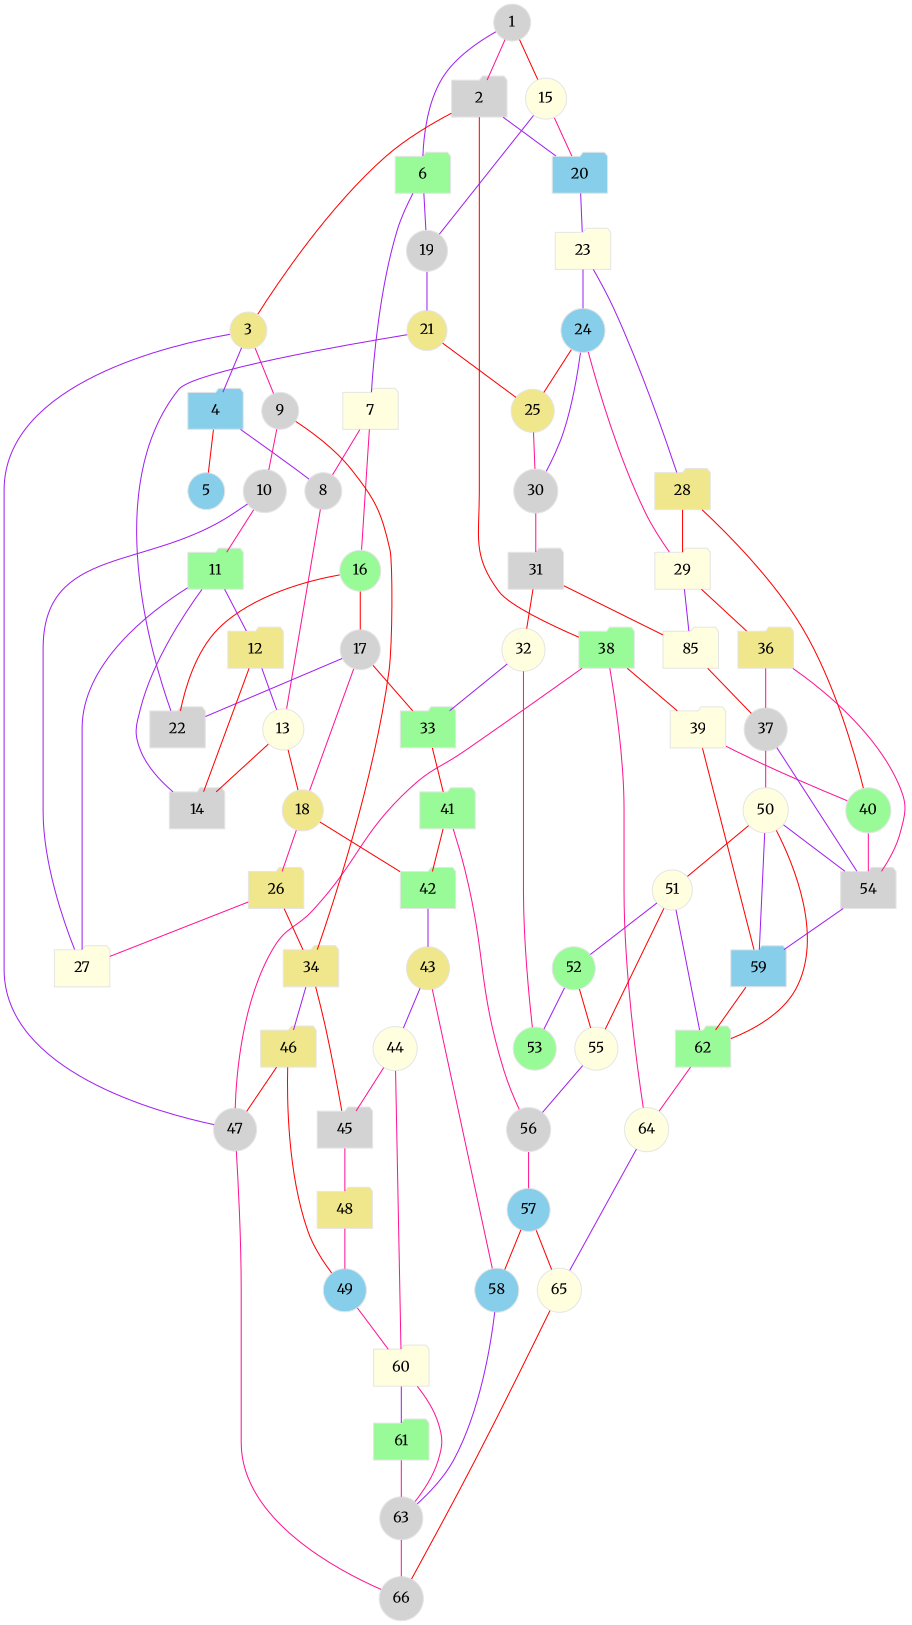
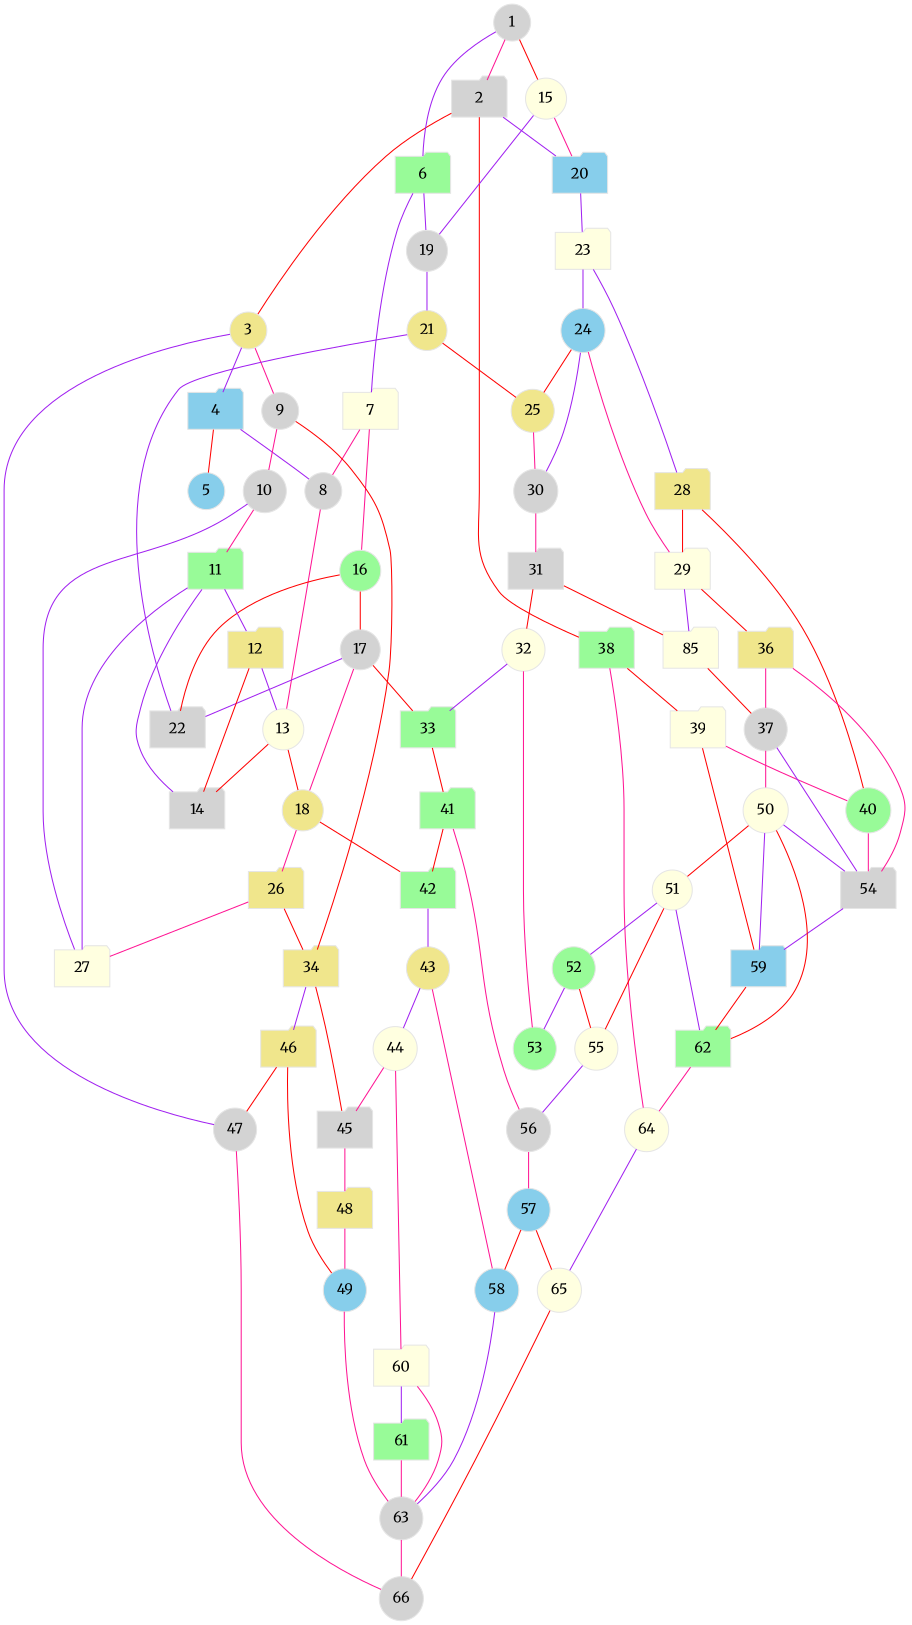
(357, 853) -> none
(373, 1329) -> (352, 1410)
